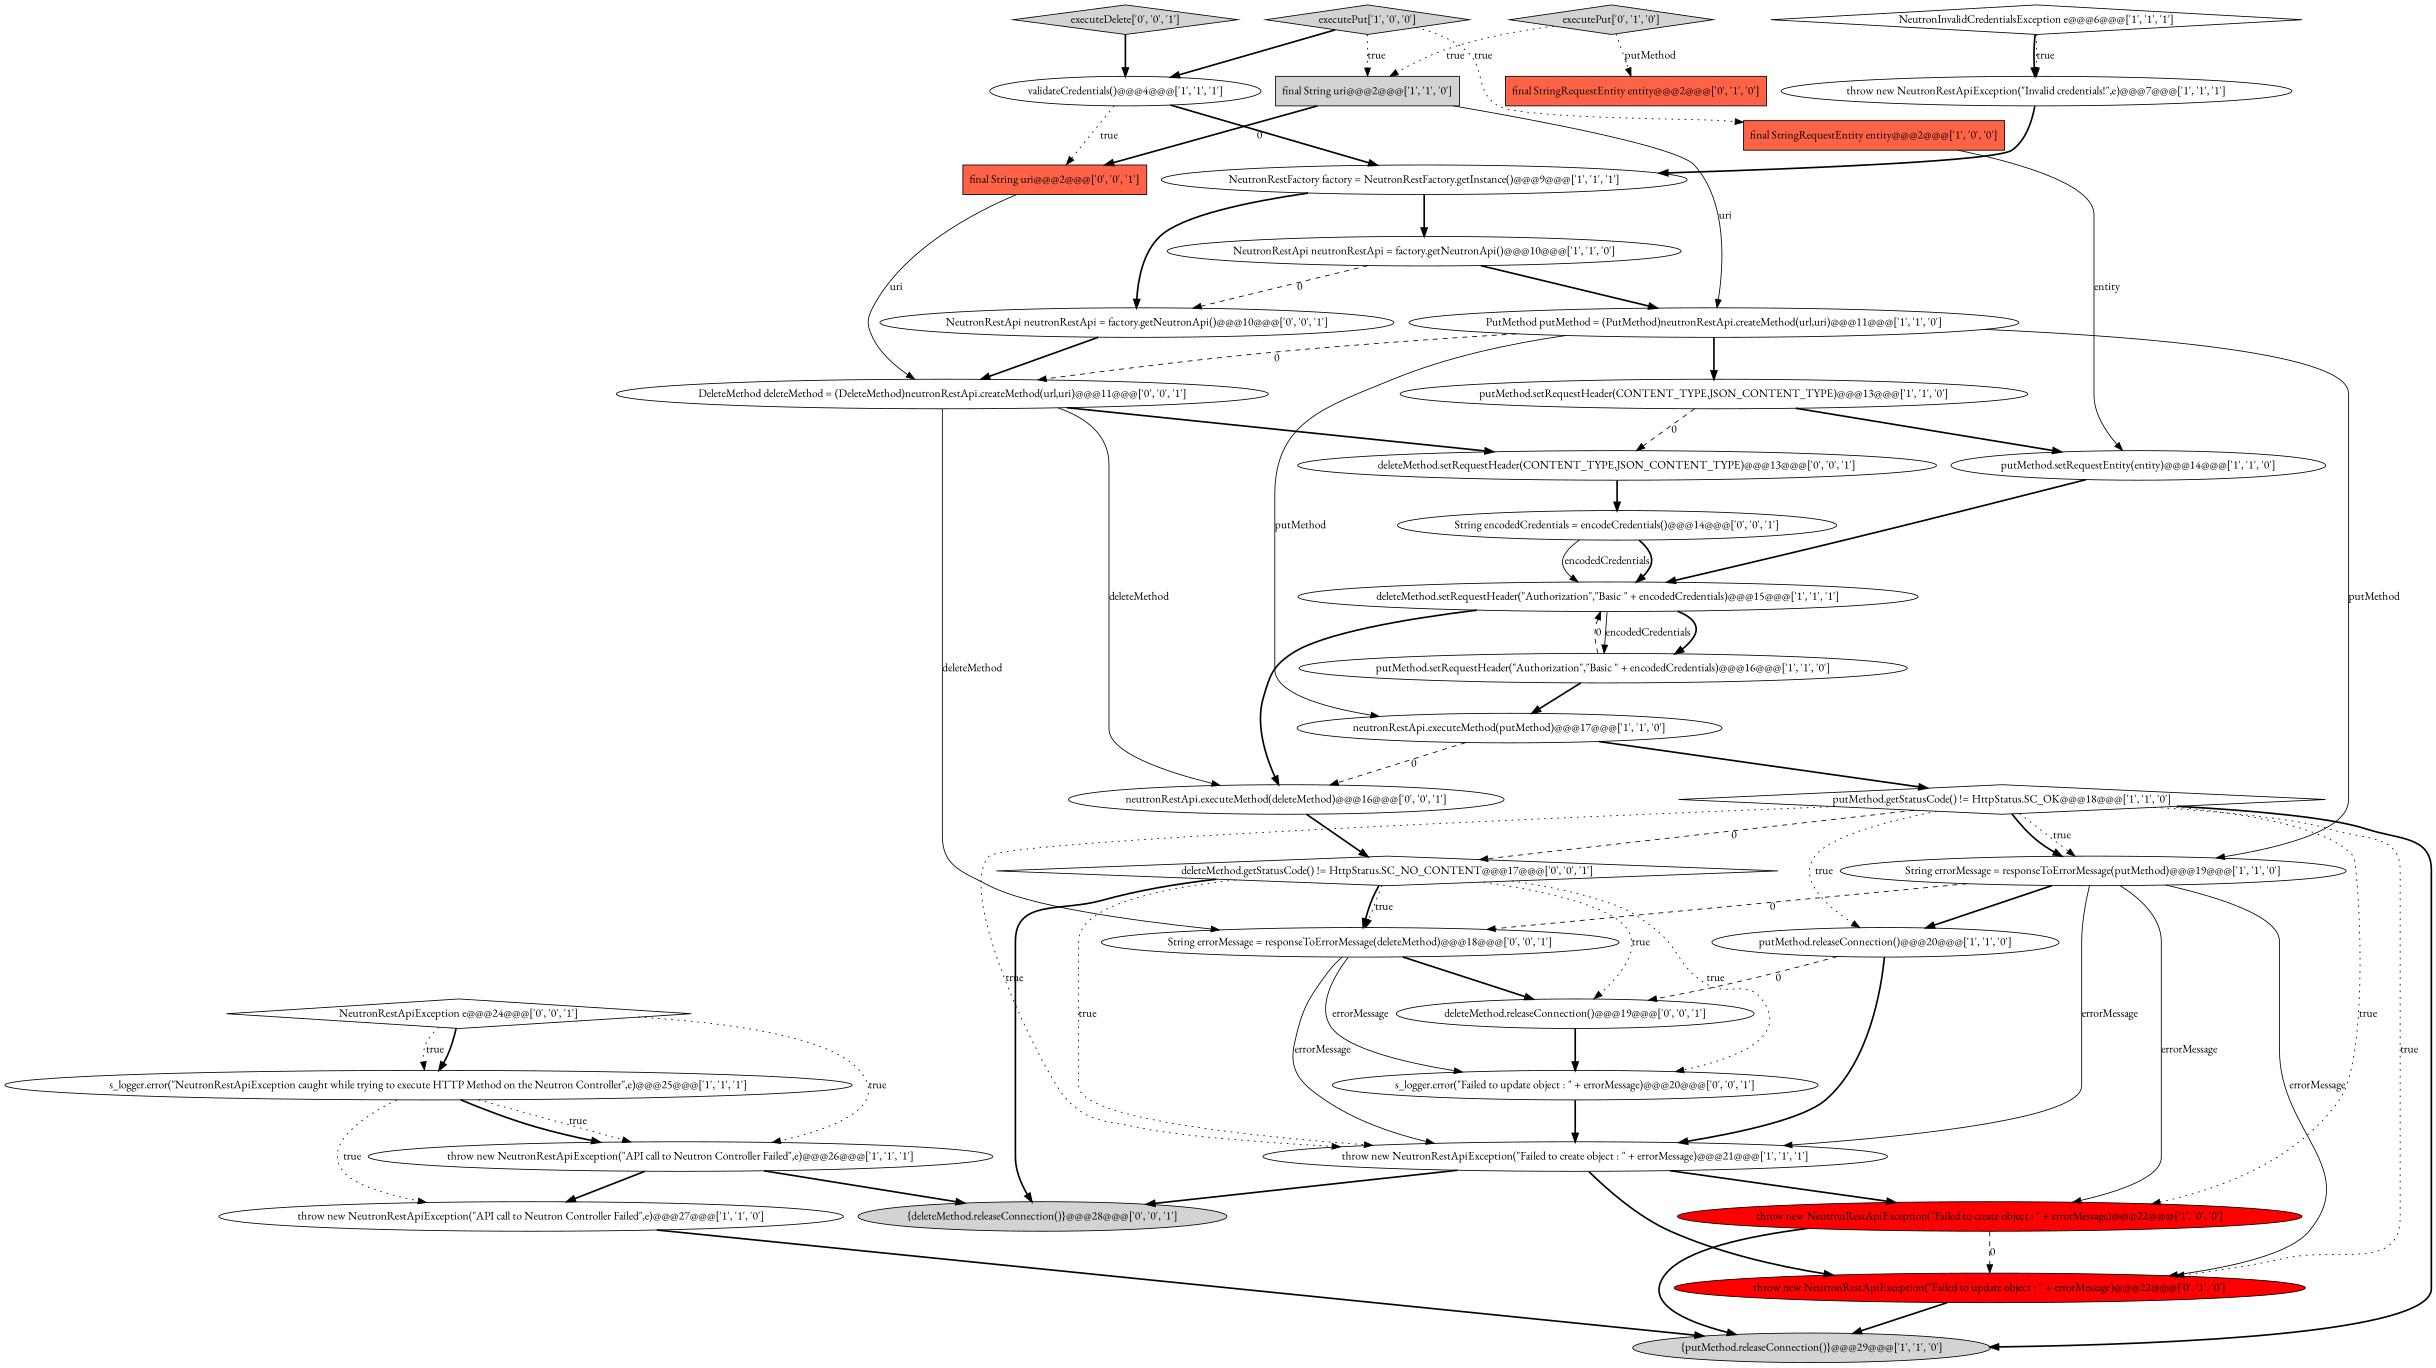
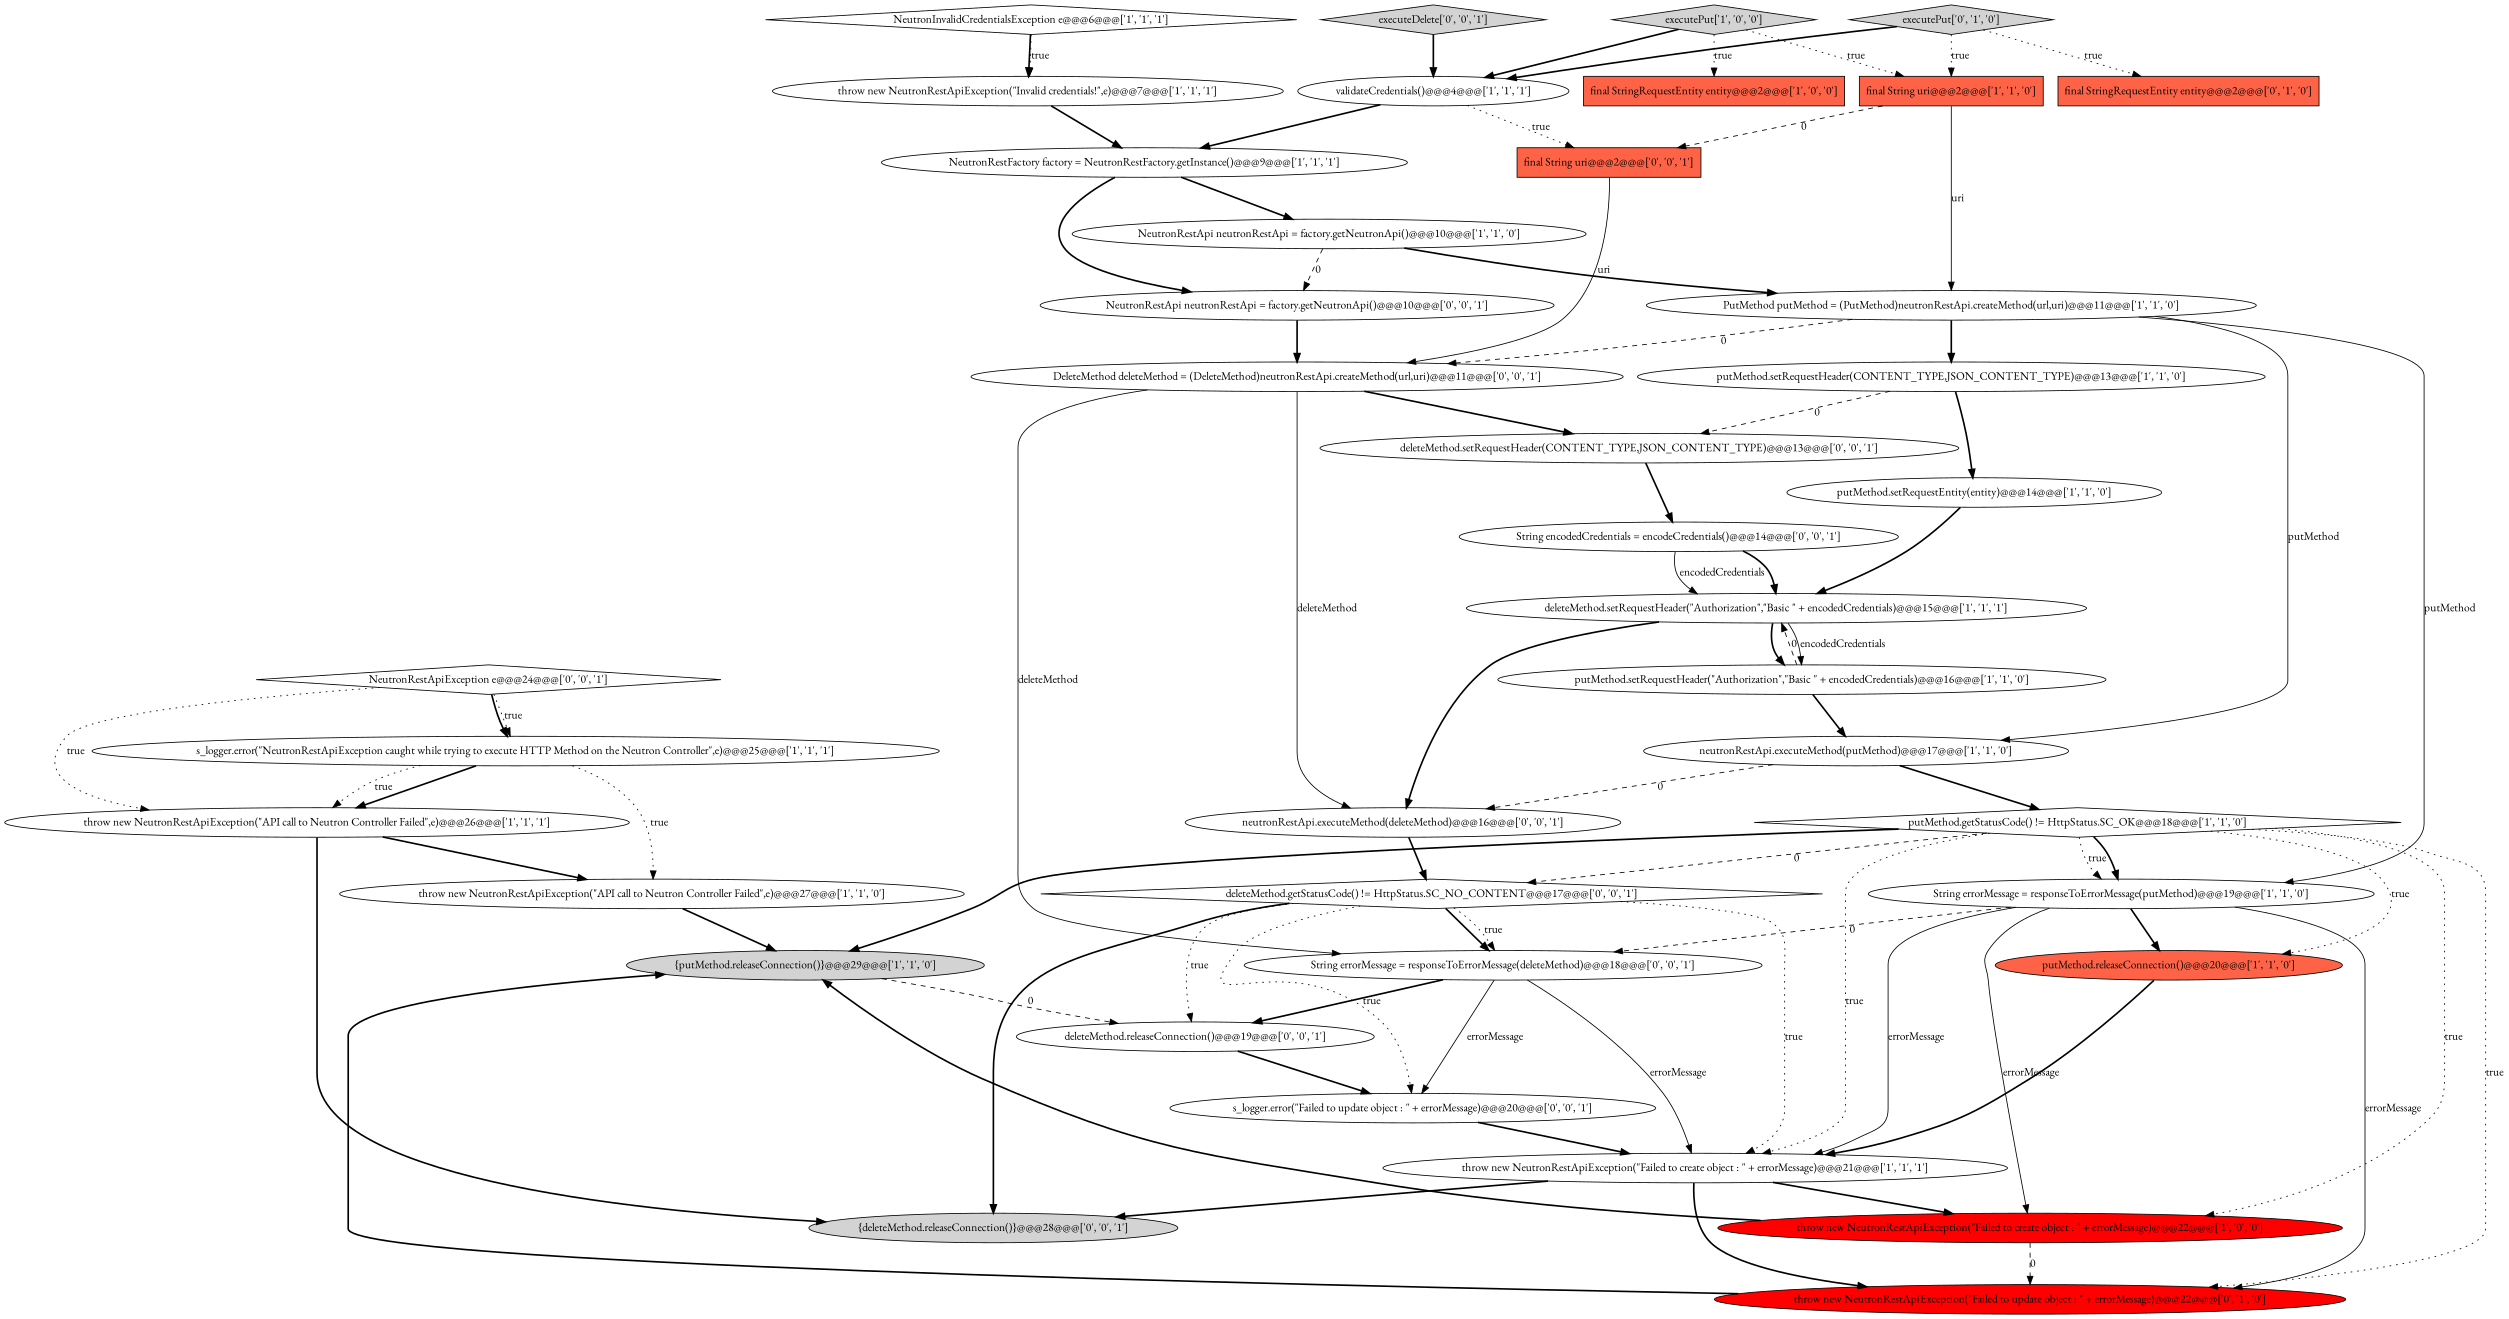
none -> (1706, 50)
(1650, 55) -> (2093, 55)
(1368, 91) -> (1951, 91)
(1215, 134) -> (1784, 126)
(2094, 254) -> none
(1886, 942) -> (2169, 965)
(1747, 980) -> (996, 1000)
